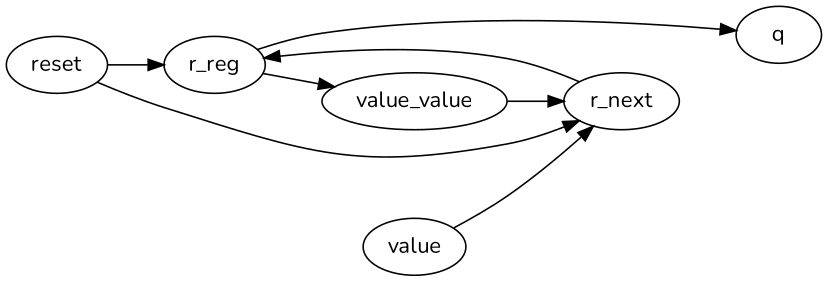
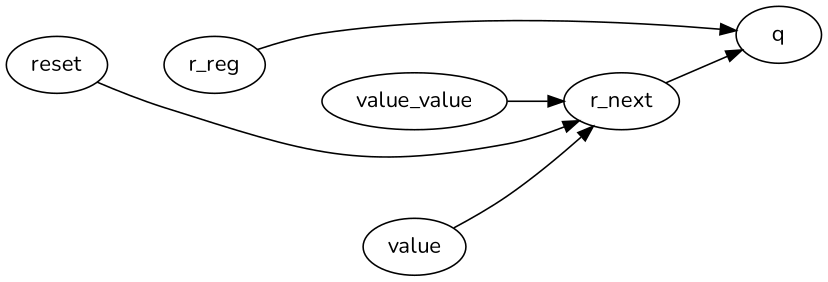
(432, 51) -> (697, 70)
(128, 65) -> none
(291, 79) -> none
